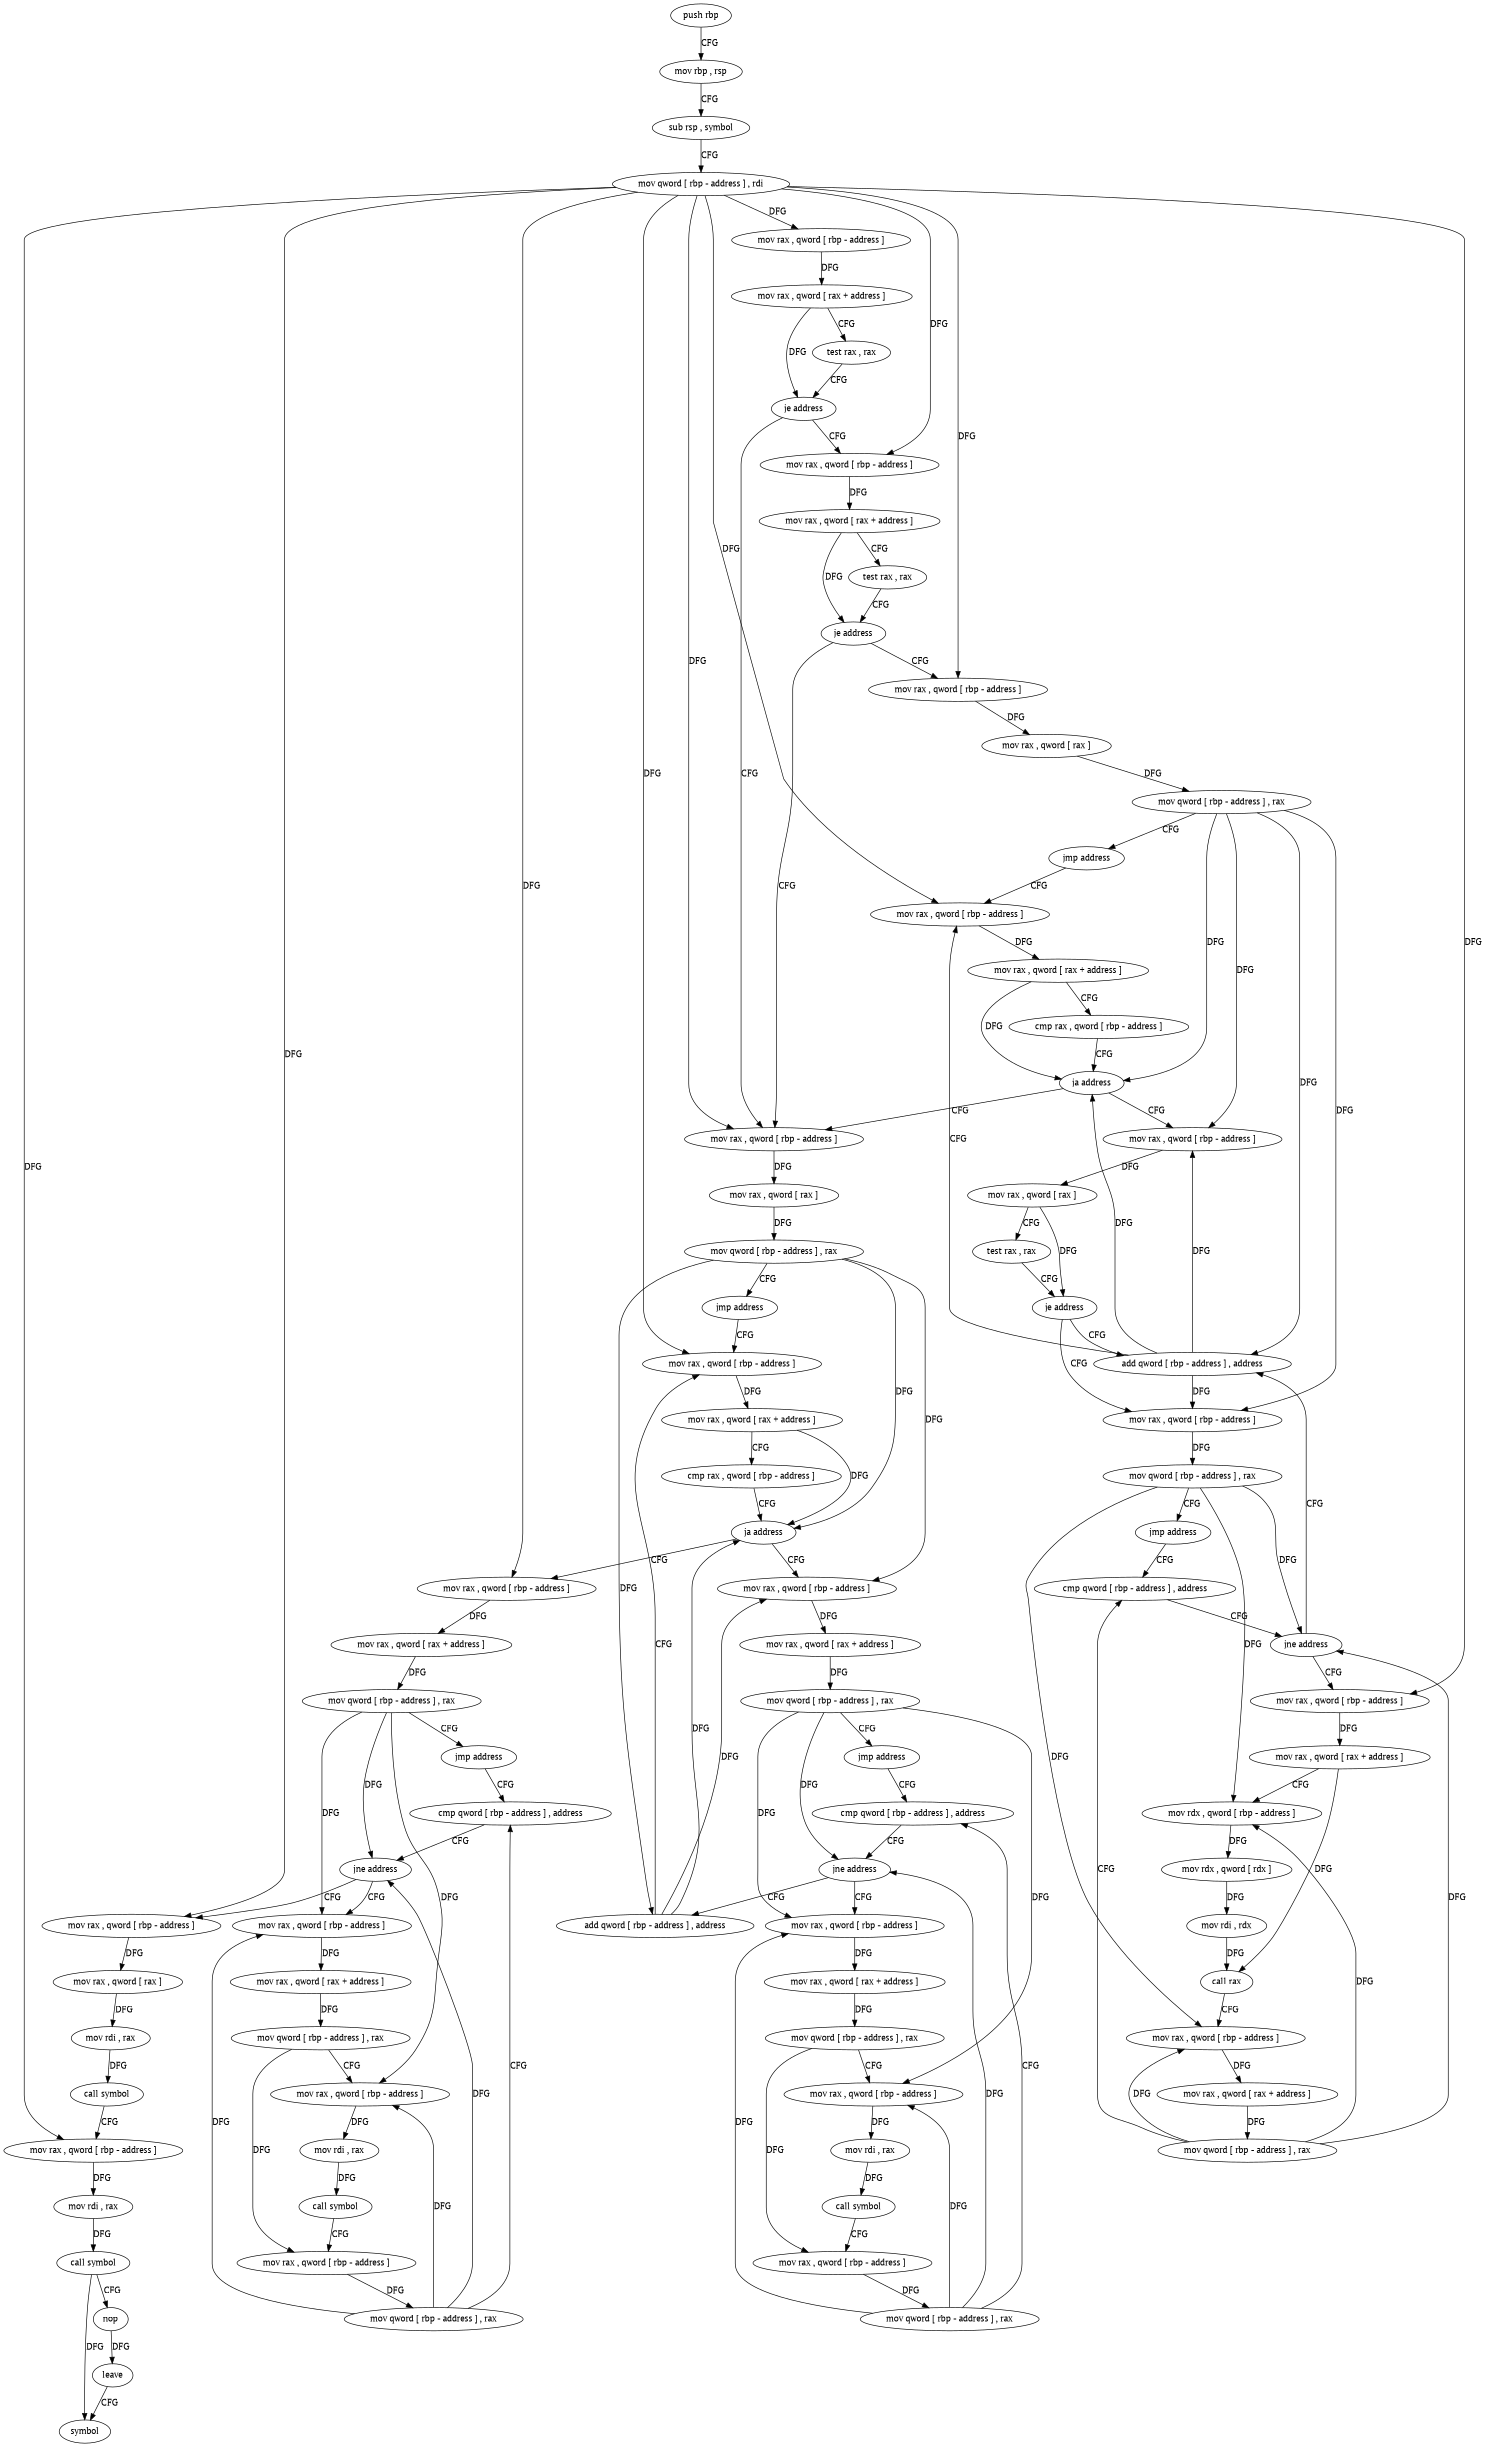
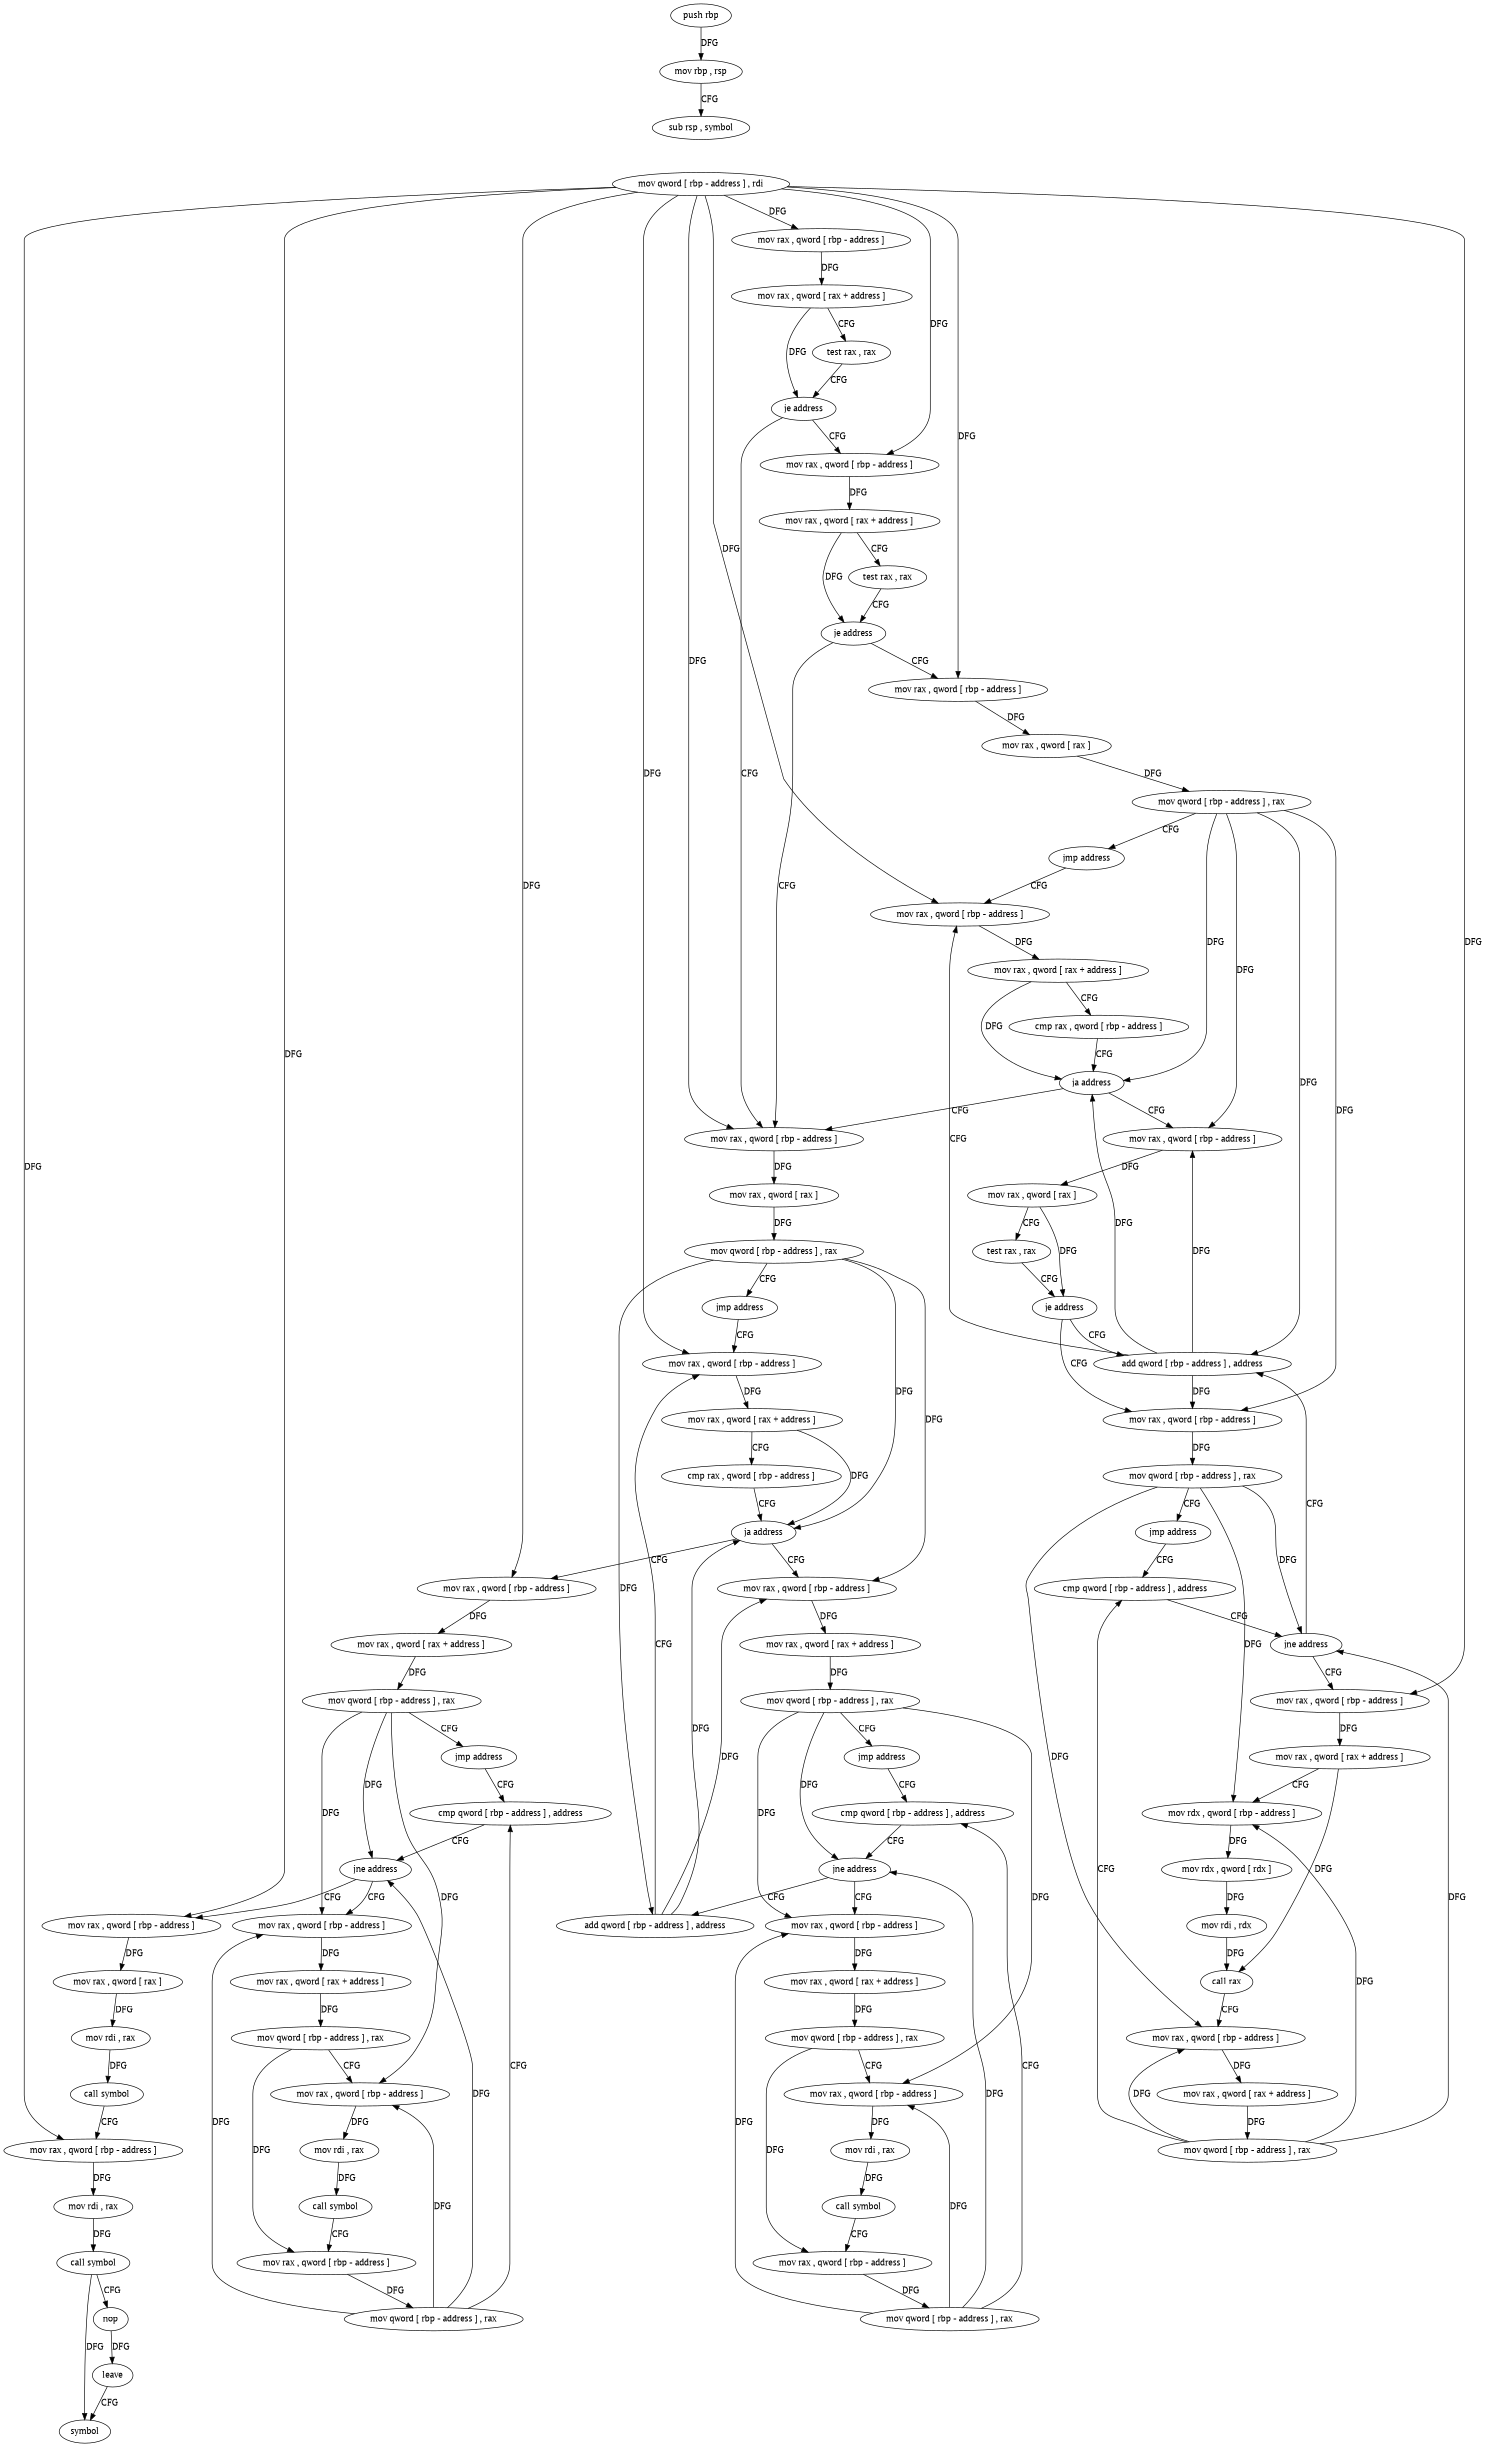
(710, 44) -> (710, 44)
(701, 153) -> none
